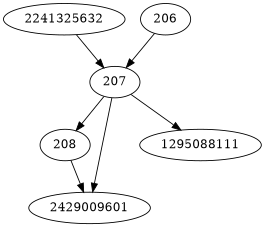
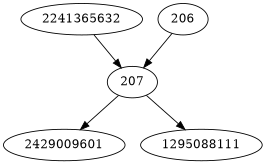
(64, 19) -> (82, 19)
(65, 145) -> none
